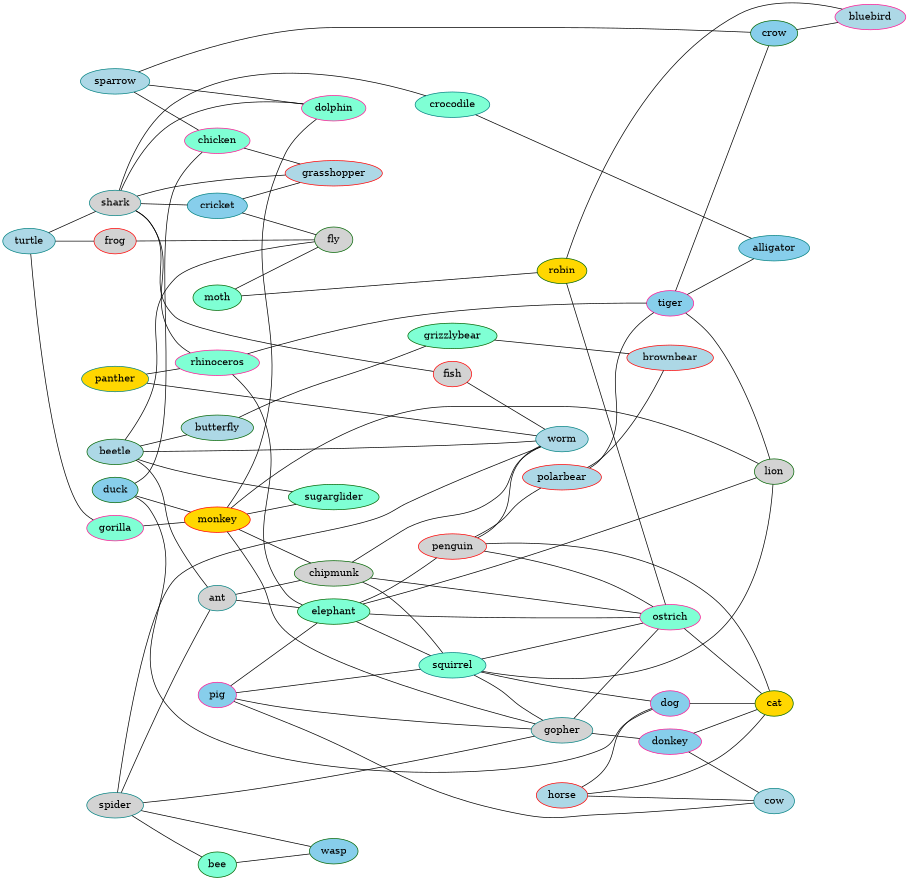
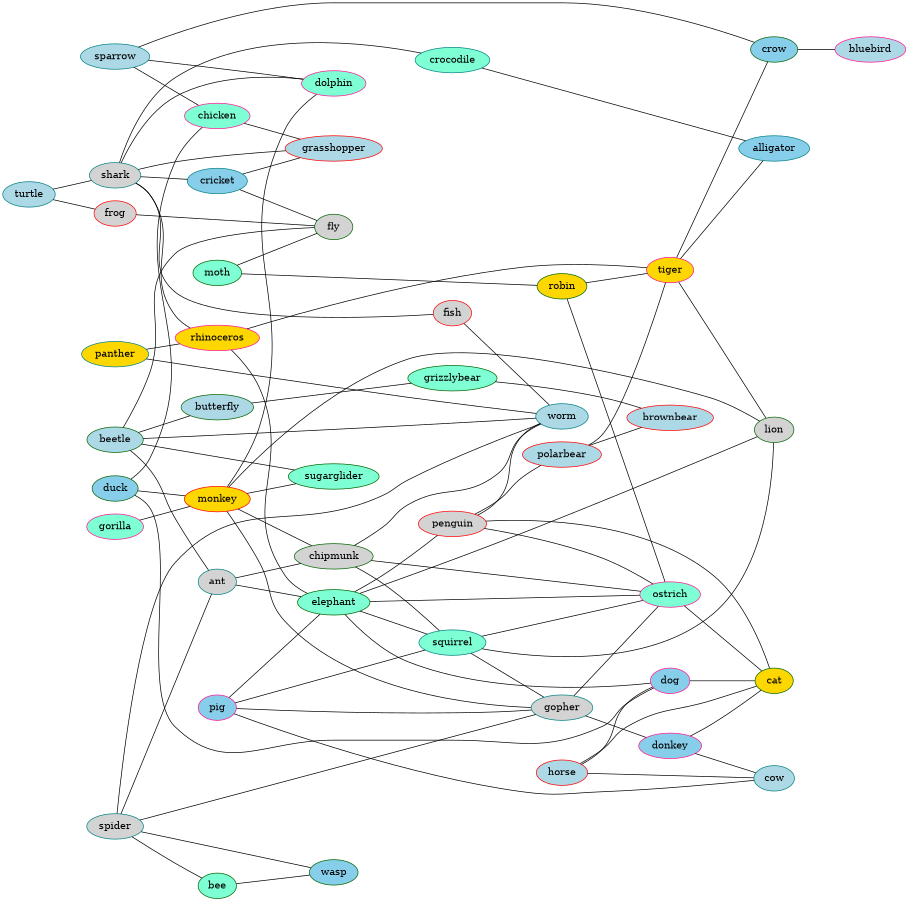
(663, 78) -> (617, 278)
(670, 303) -> (670, 270)
(217, 363) -> (217, 338)
(47, 392) -> none
(565, 688) -> (488, 682)
